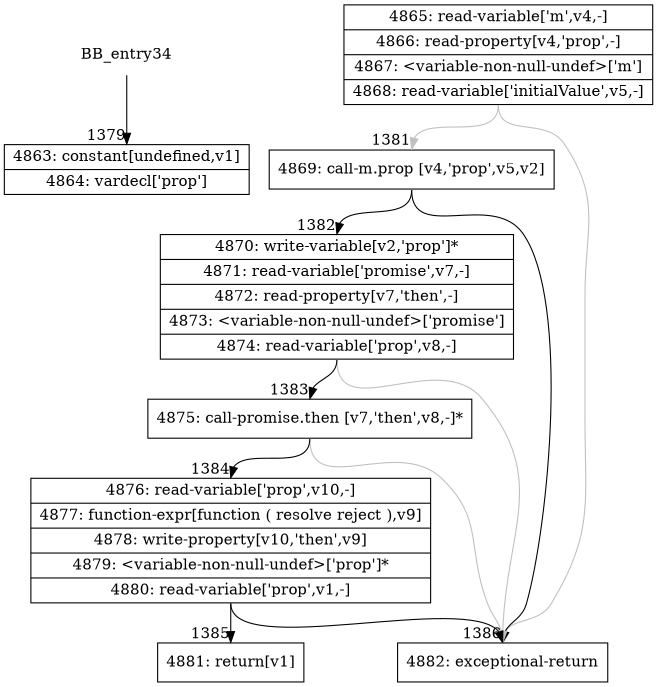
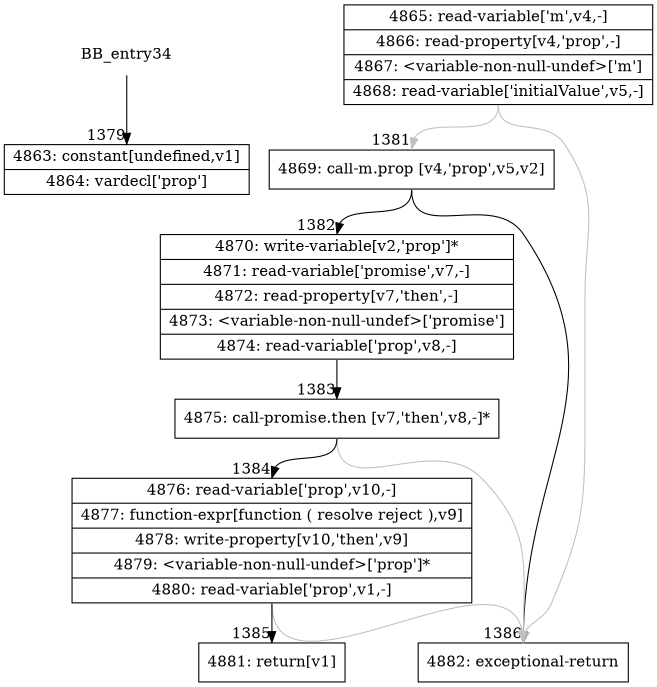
(503, 430) -> none
(362, 623) -> (392, 624)
